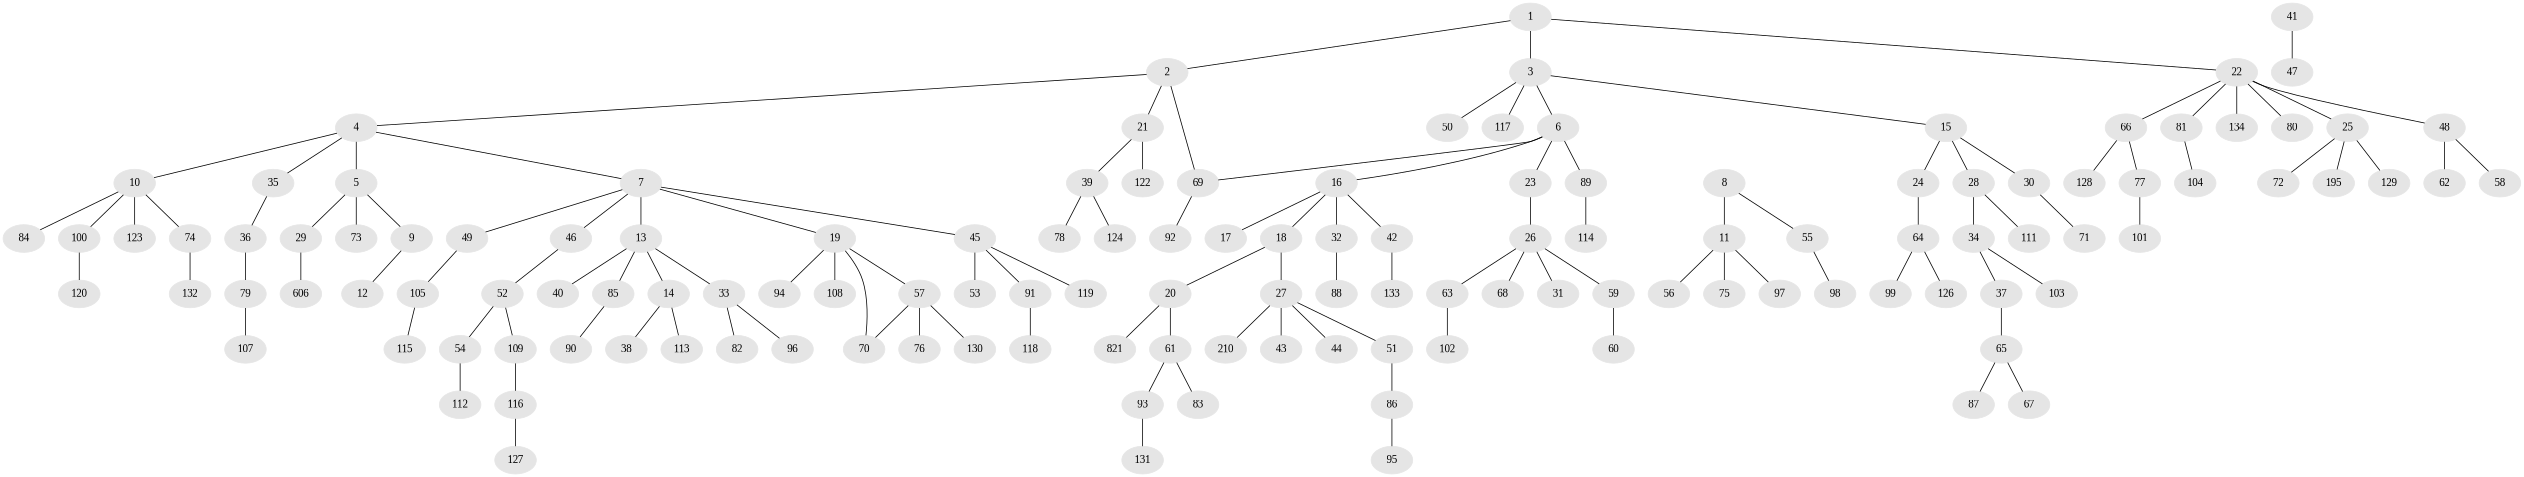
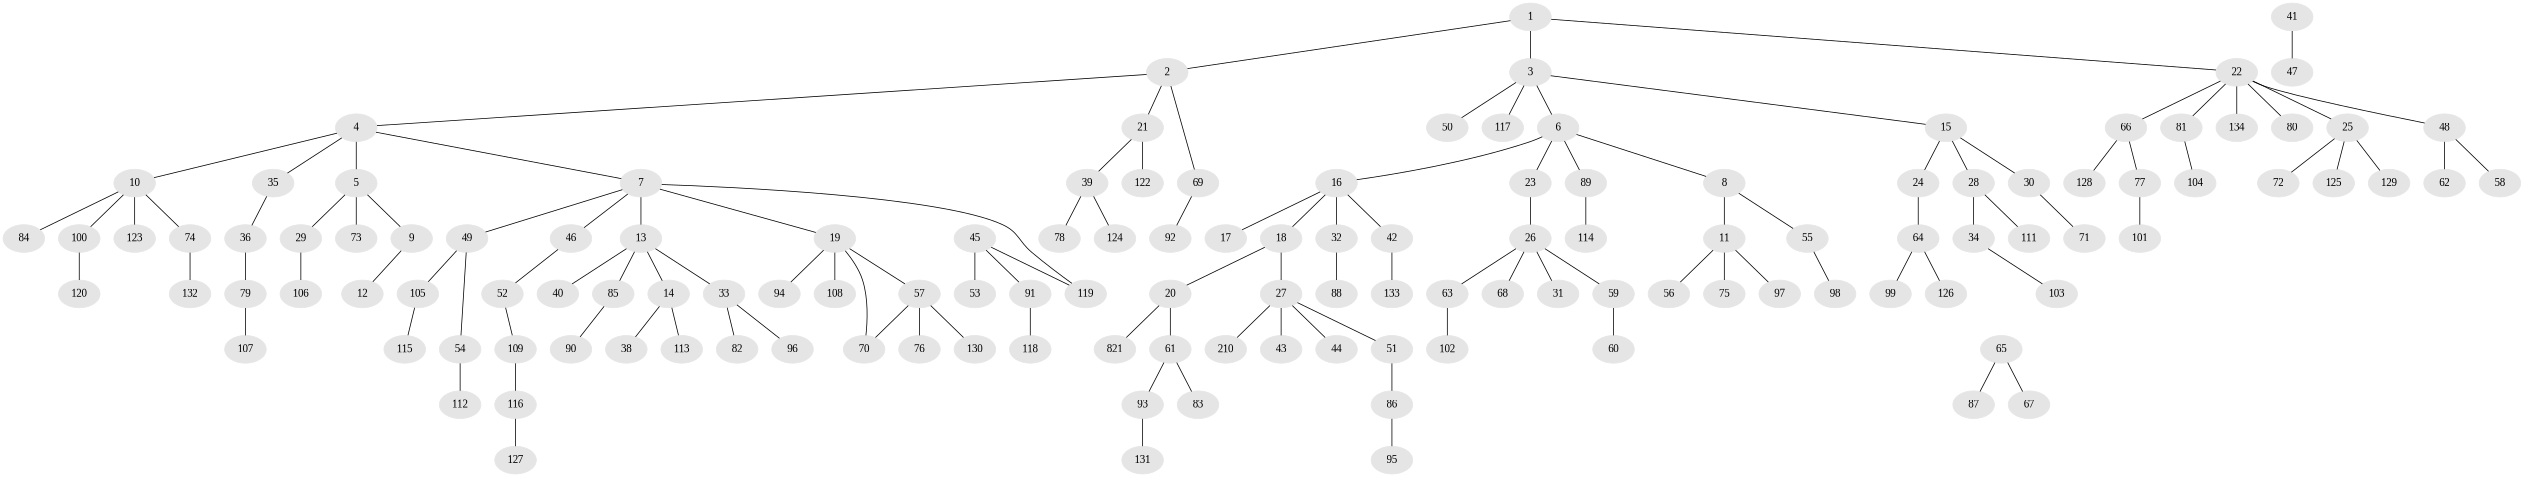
(1381, 161) -> (1641, 155)
(2334, 183) -> (2334, 183)
(808, 211) -> (879, 199)
(301, 294) -> (301, 294)
(2001, 294) -> none
(481, 322) -> (464, 294)
